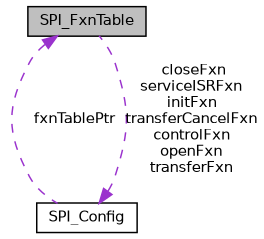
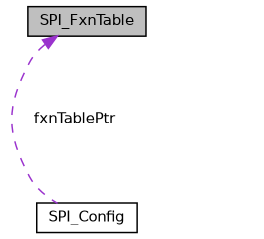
(126, 112) -> none
